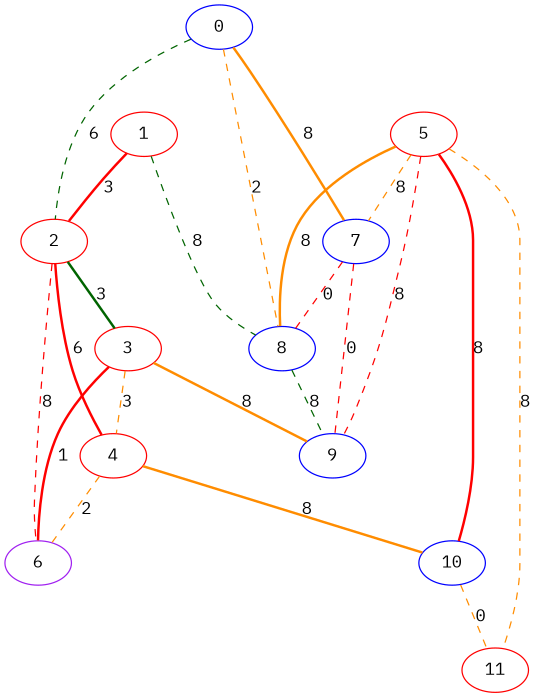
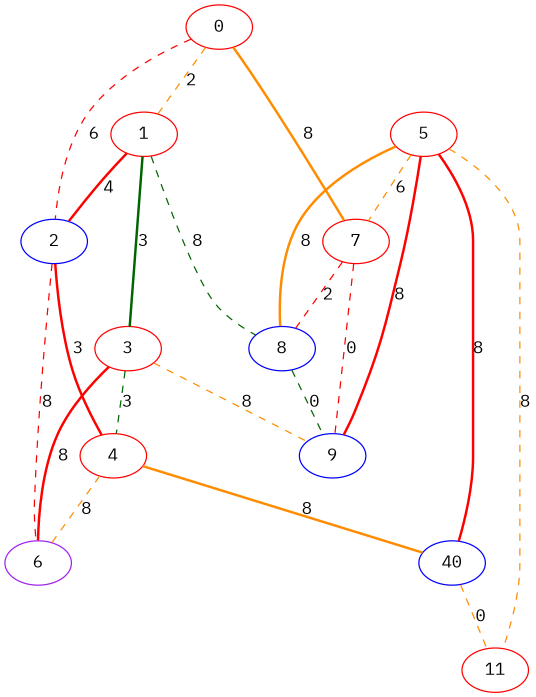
(219, 27) -> (219, 27)
(93, 107) -> (93, 107)
(109, 188) -> (109, 188)
(251, 188) -> (182, 81)
(401, 188) -> (401, 188)
(54, 241) -> (54, 241)
(356, 241) -> (356, 241)
(91, 295) -> (136, 242)
(328, 295) -> (328, 295)
(392, 298) -> (392, 298)
(78, 349) -> (78, 349)
(121, 402) -> (121, 402)
(230, 402) -> (230, 402)
(315, 402) -> (315, 402)
(63, 456) -> (63, 456)
(87, 509) -> (87, 509)
(452, 563) -> (452, 563)
